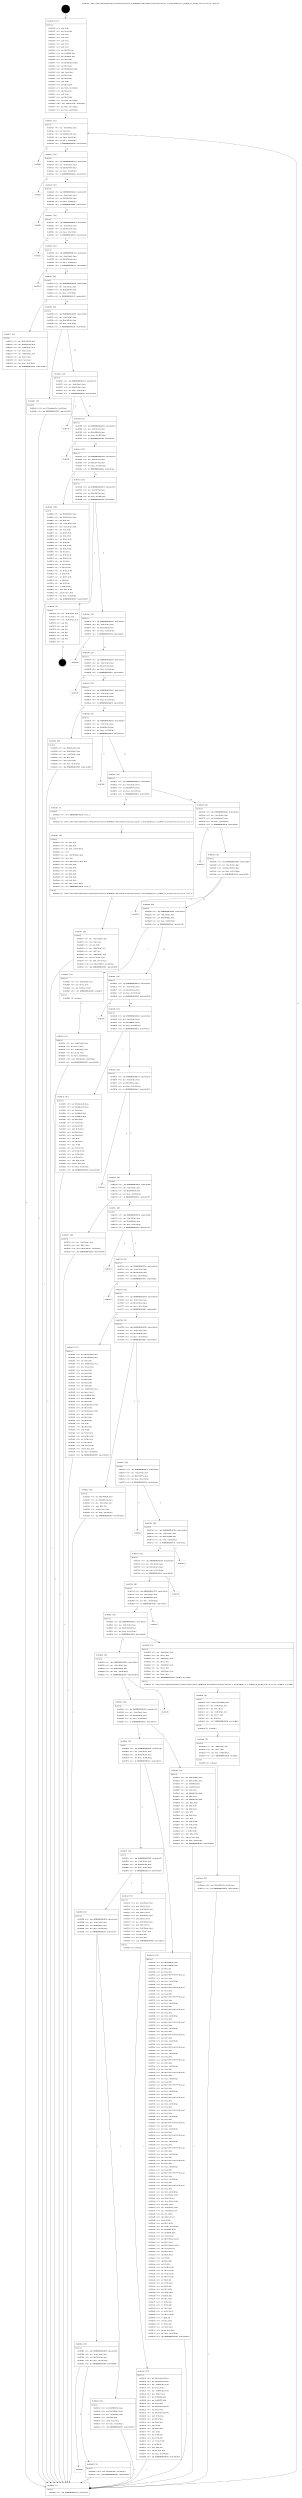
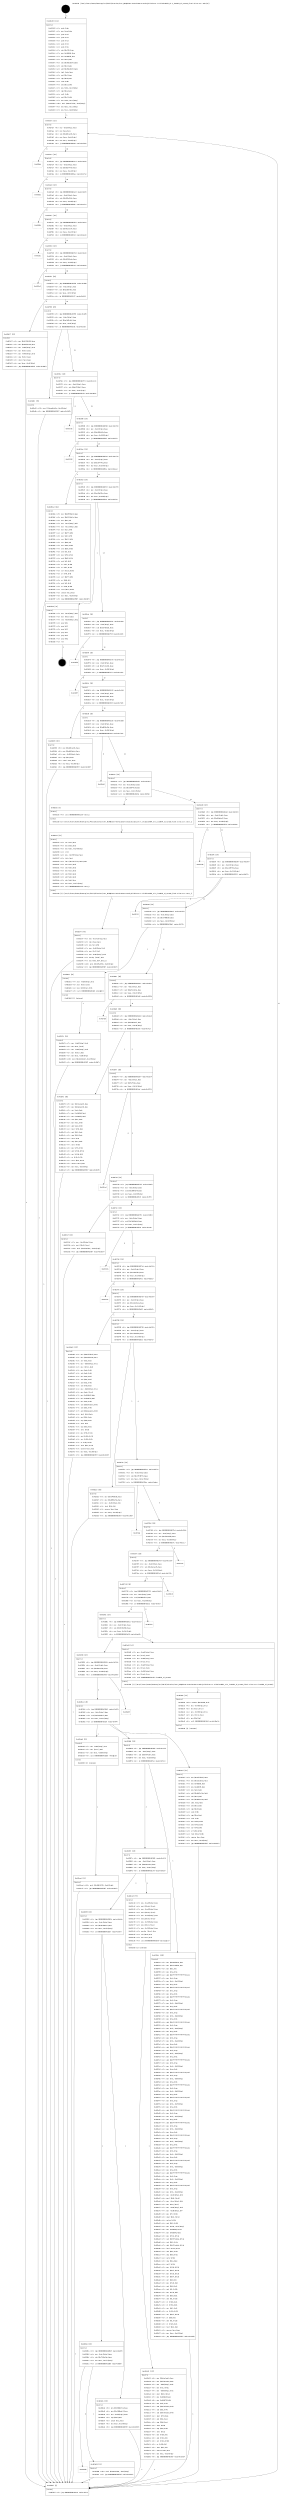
(217, 1733) -> (97, 1730)
